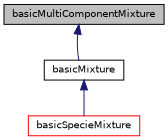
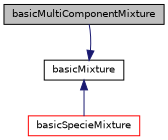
(77, 47) -> (91, 37)
